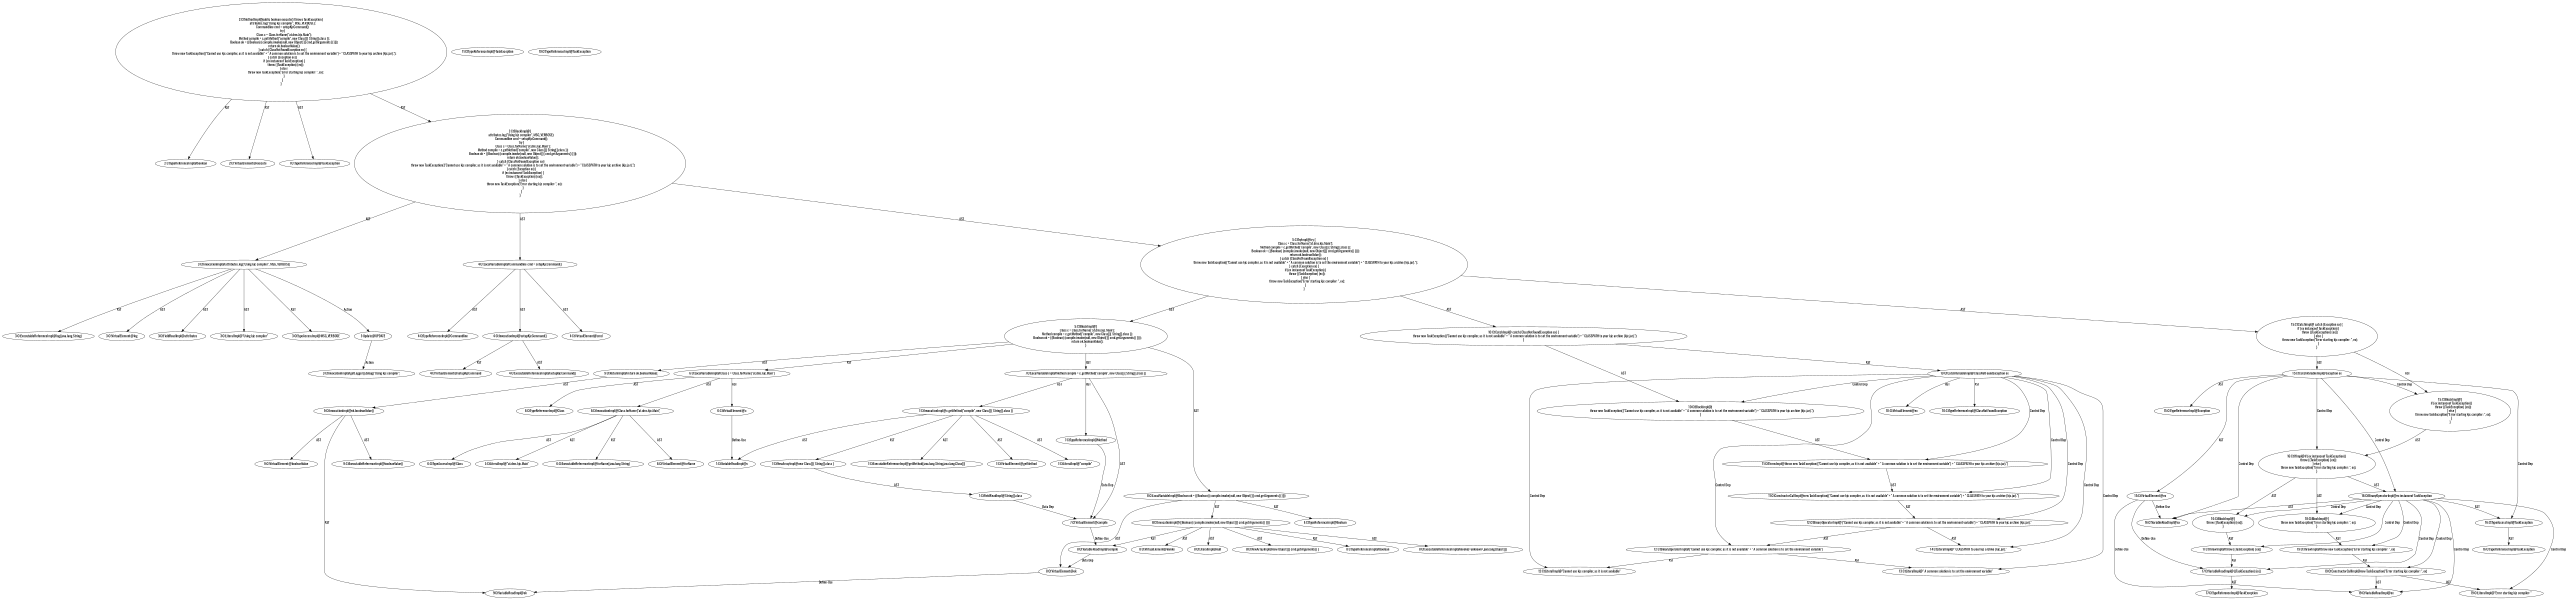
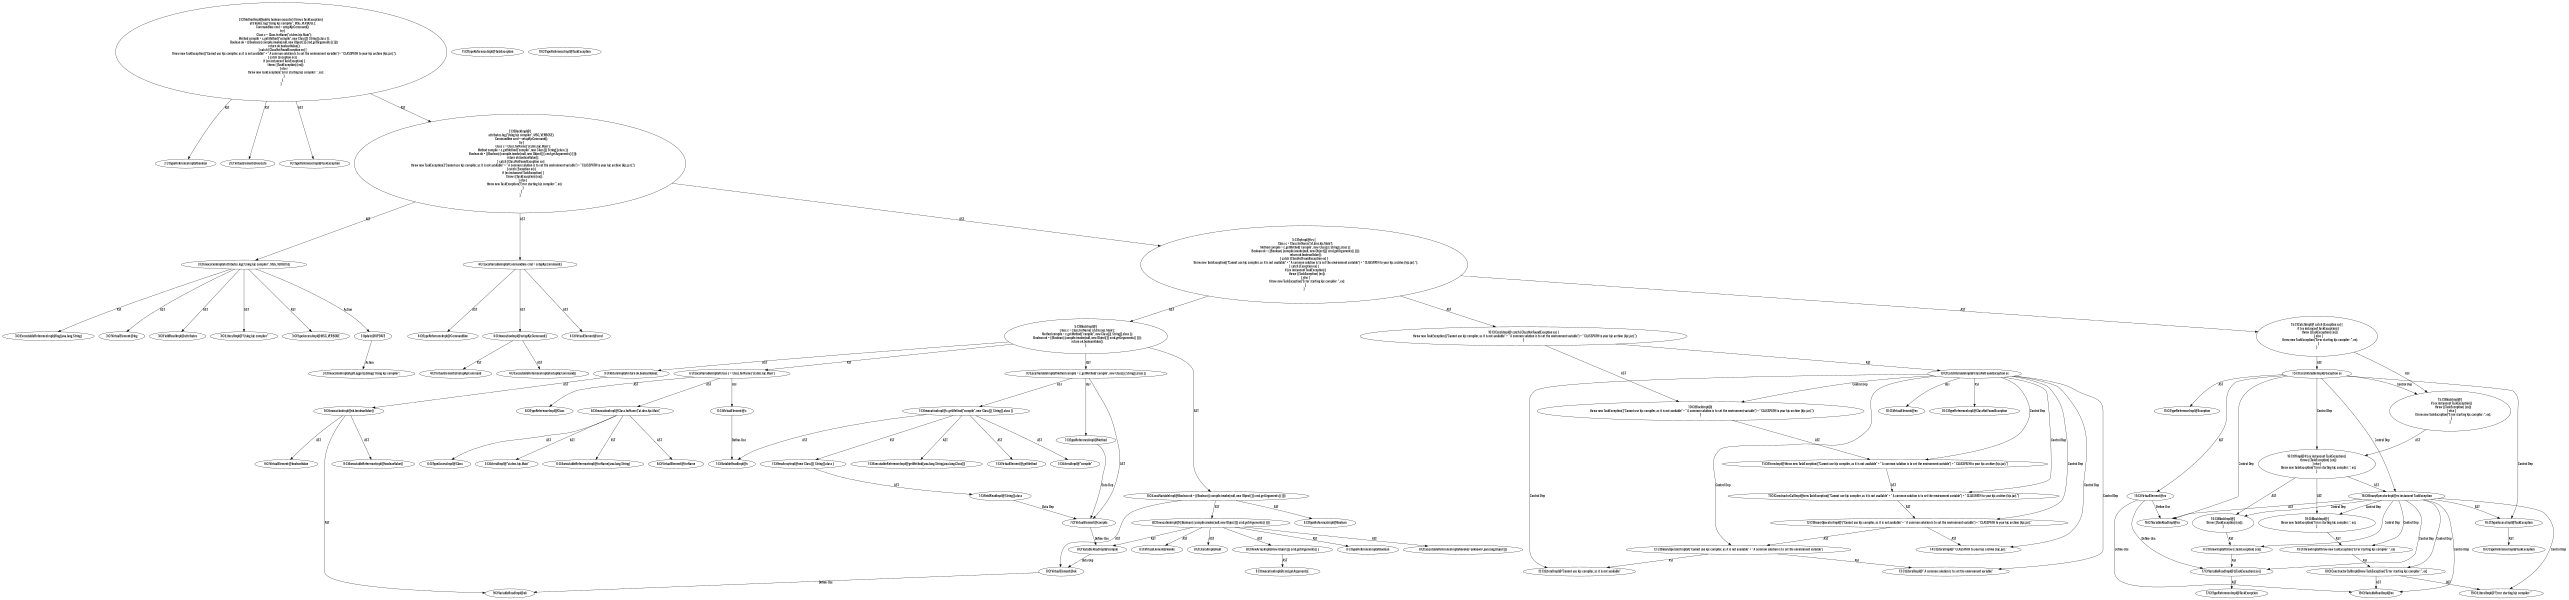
none -> (1282, 572)
